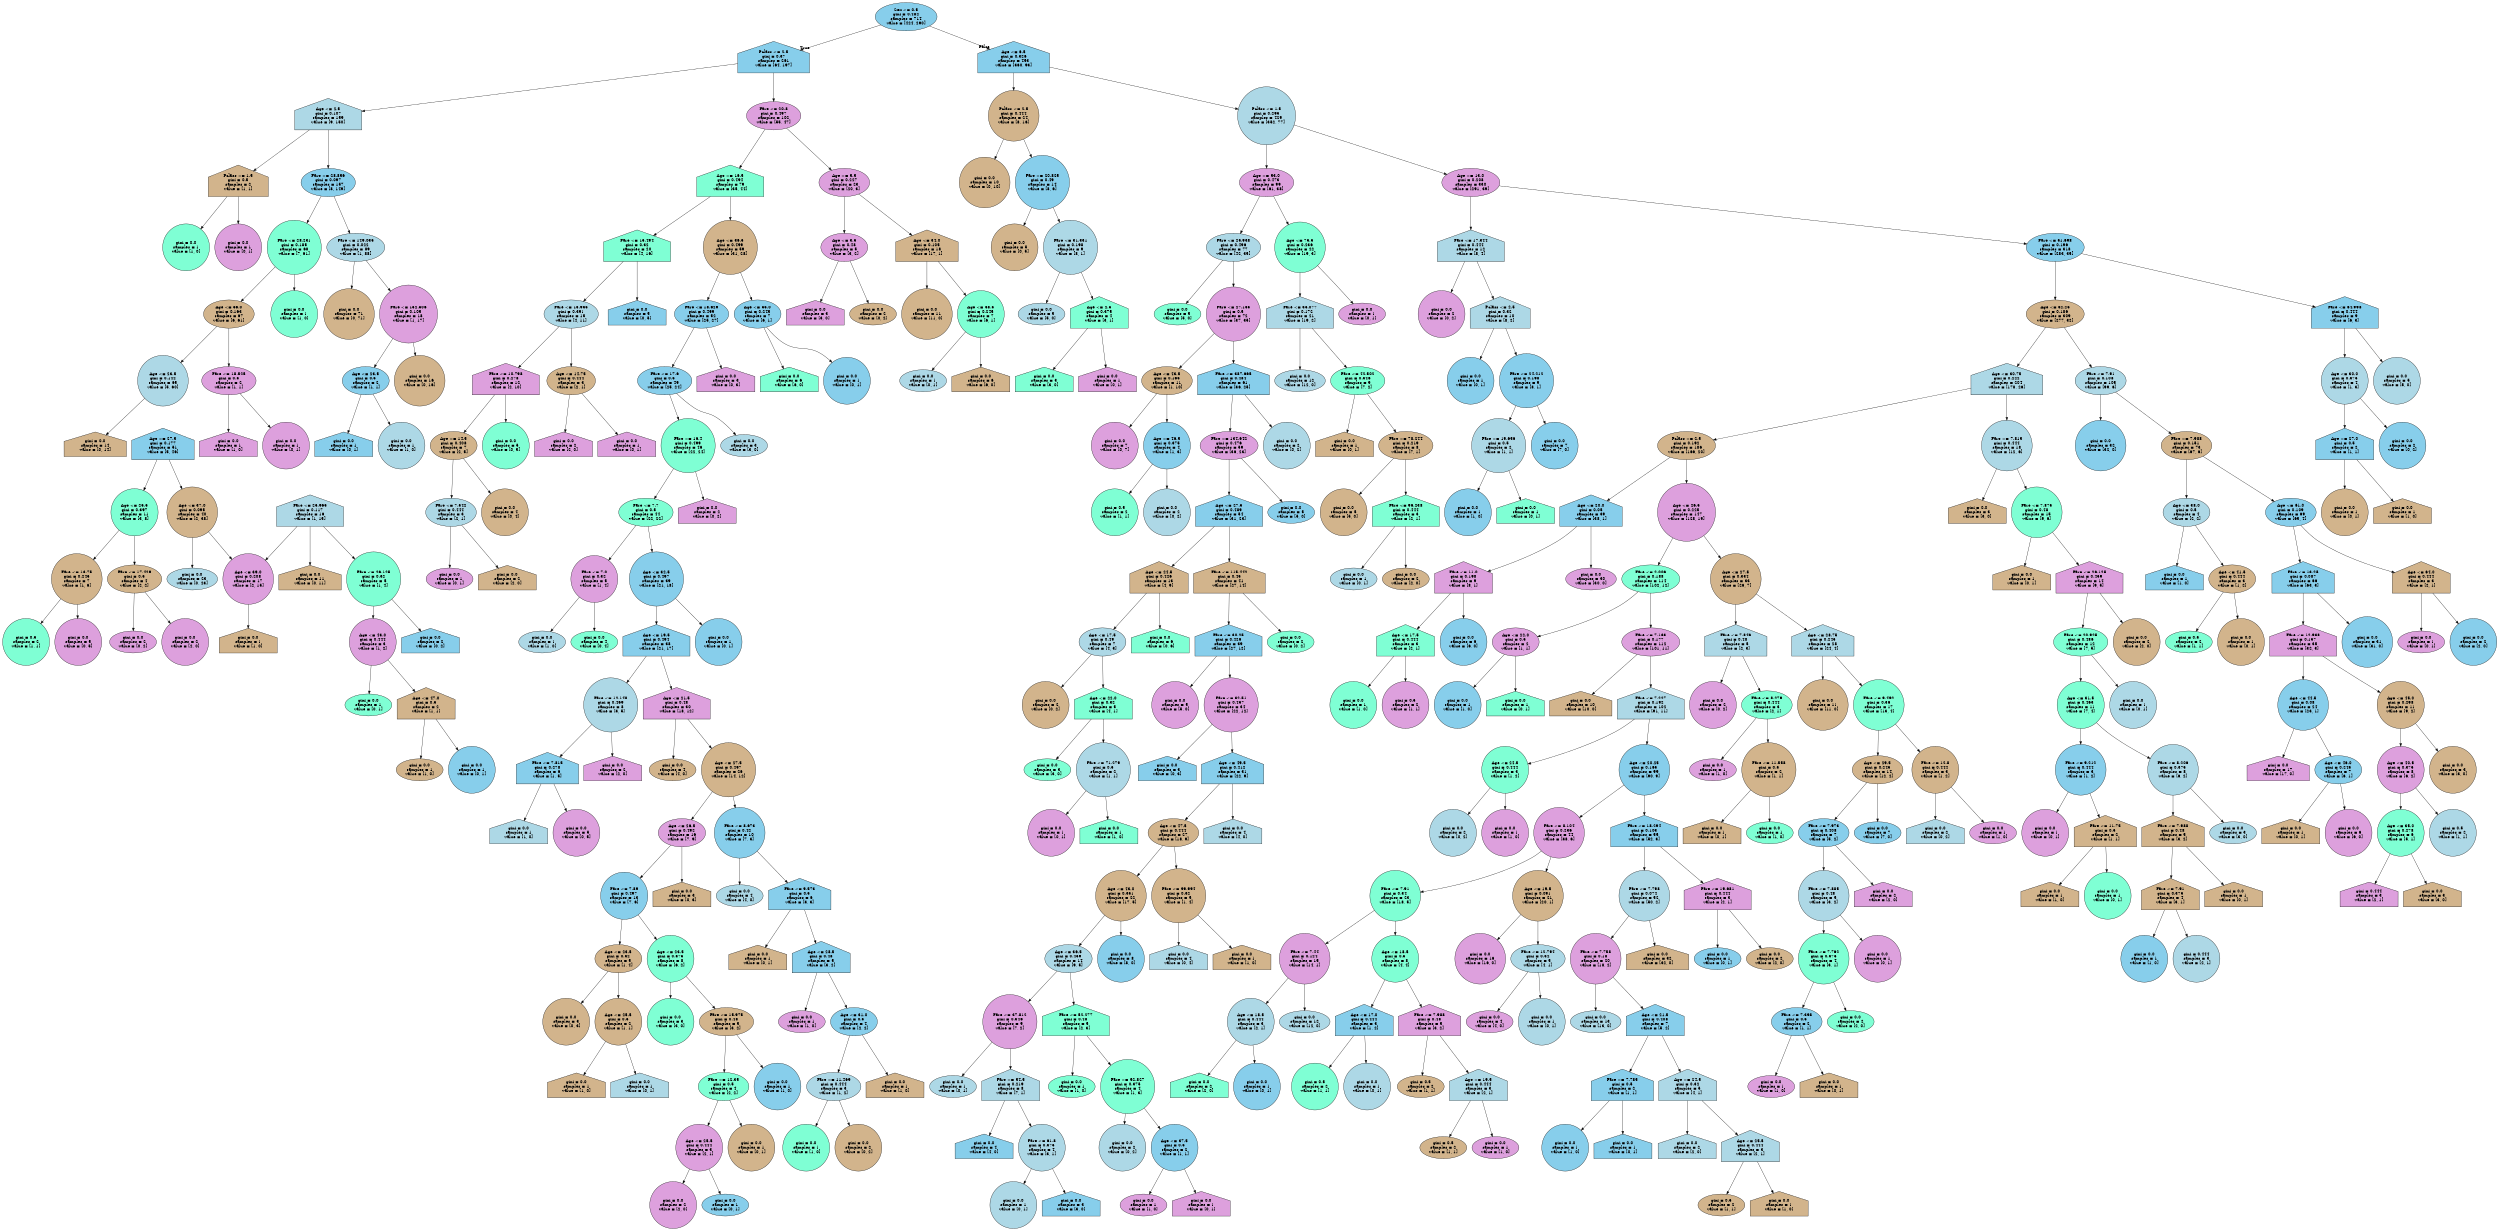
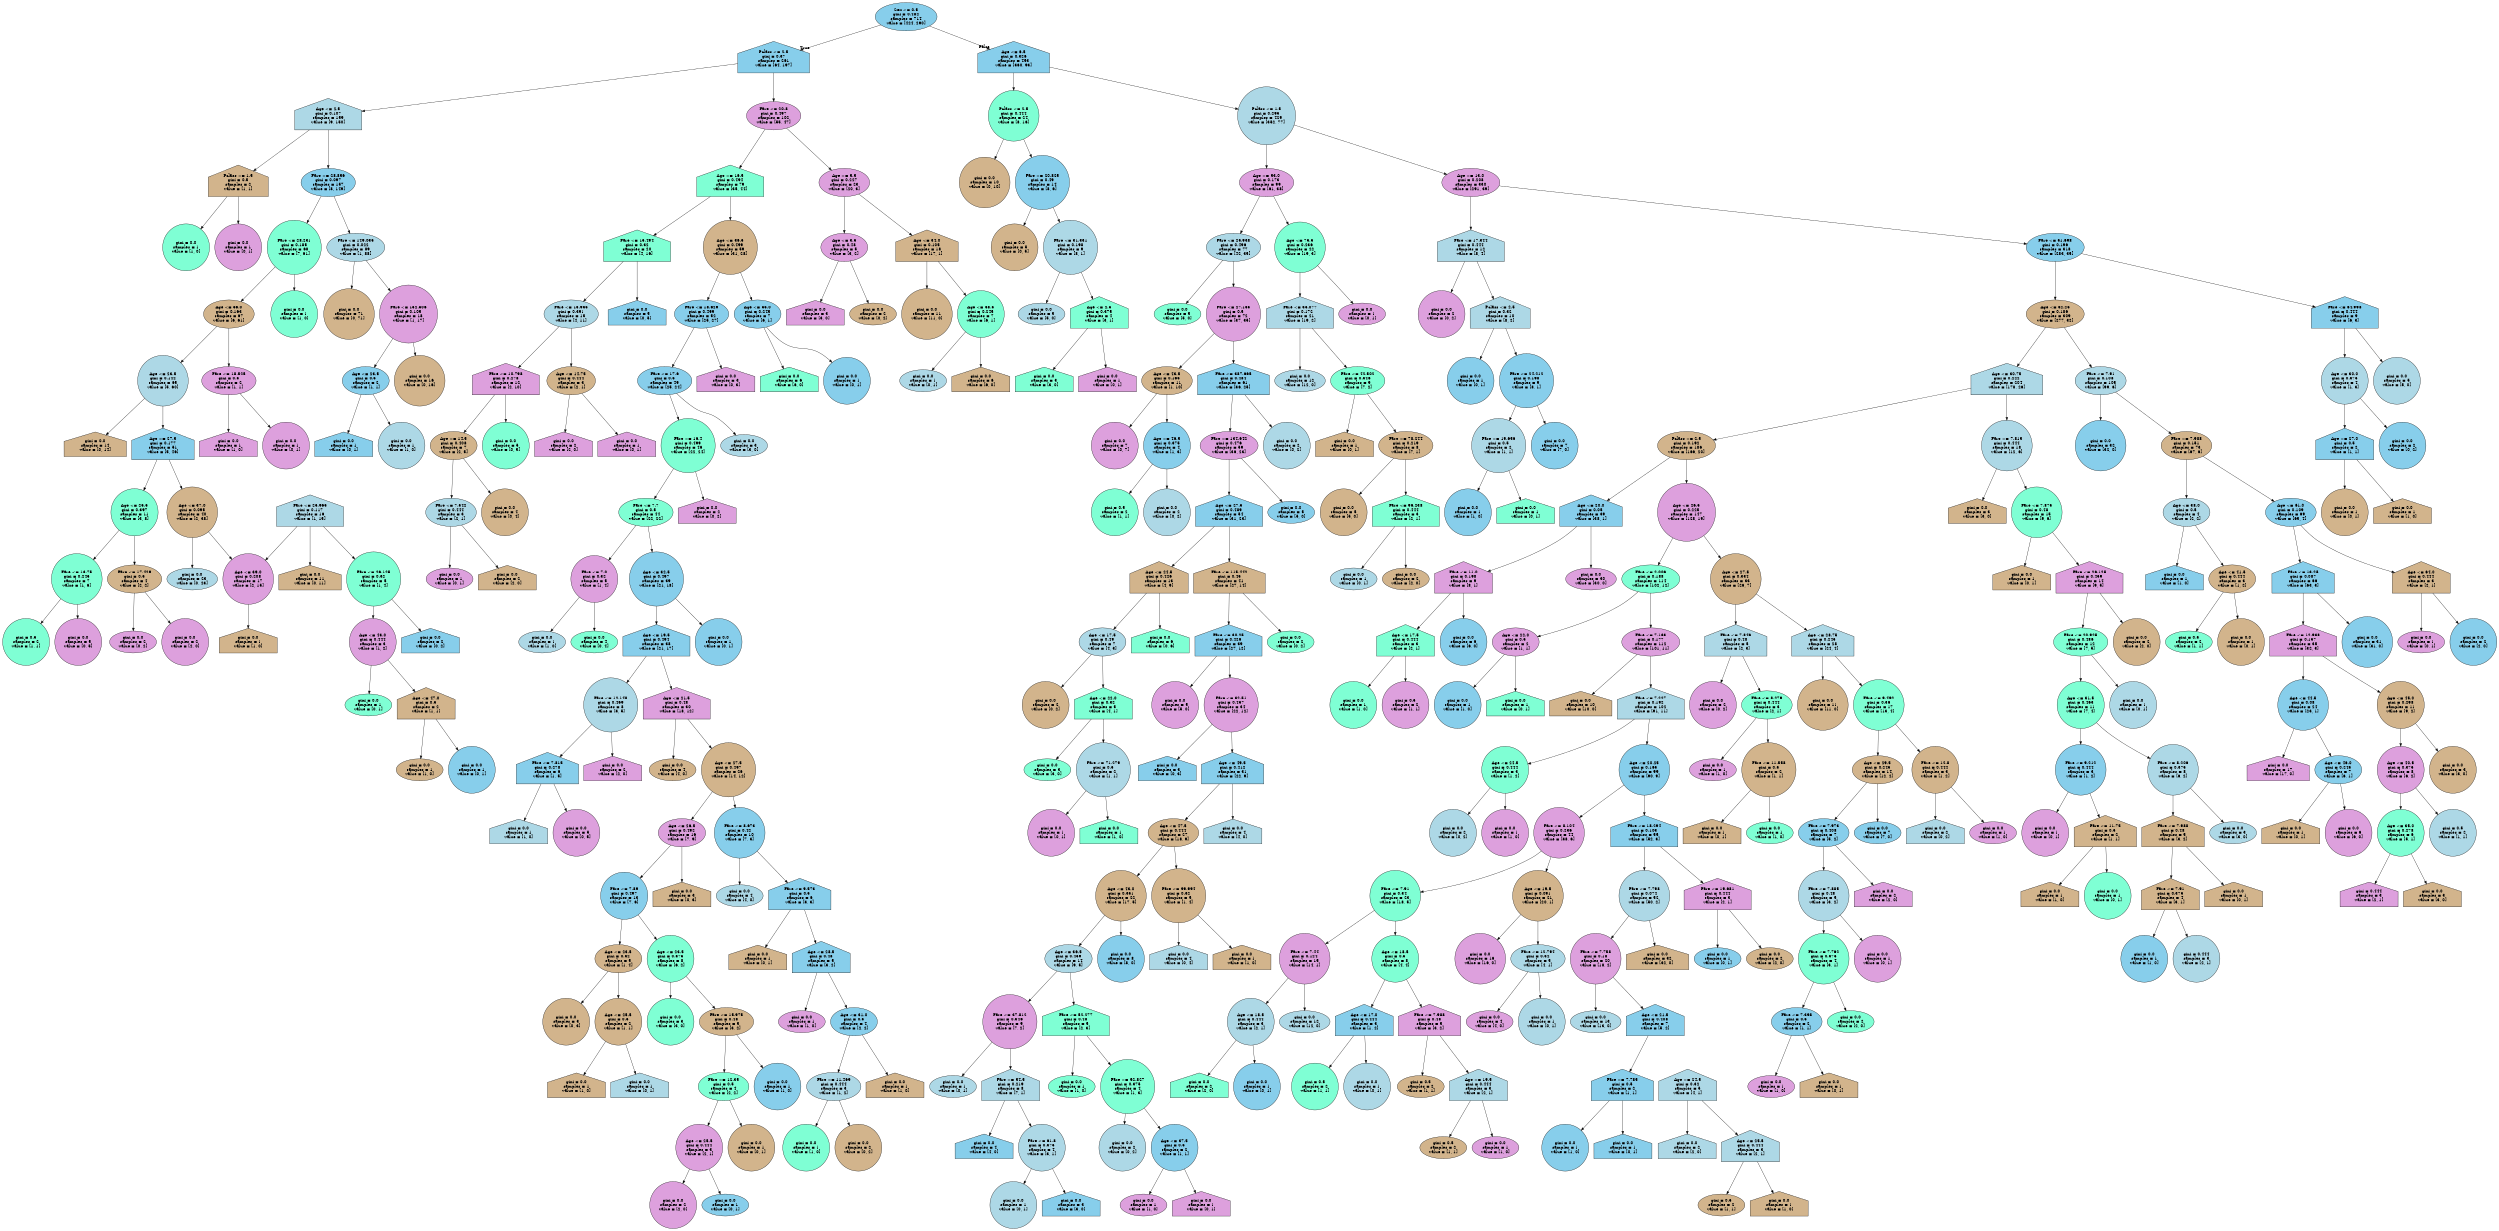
(1014, 116) -> (1014, 116)
(1267, 182) -> (1267, 182)
none -> (163, 416)
(77, 579) -> (77, 579)
(1671, 1053) -> none
